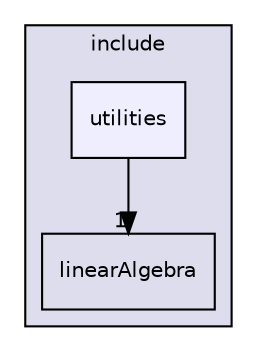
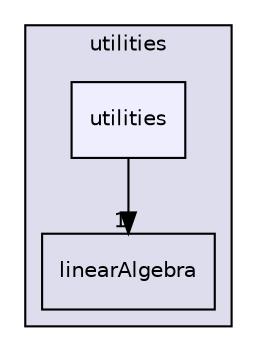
(128, 45) -> (128, 45)
